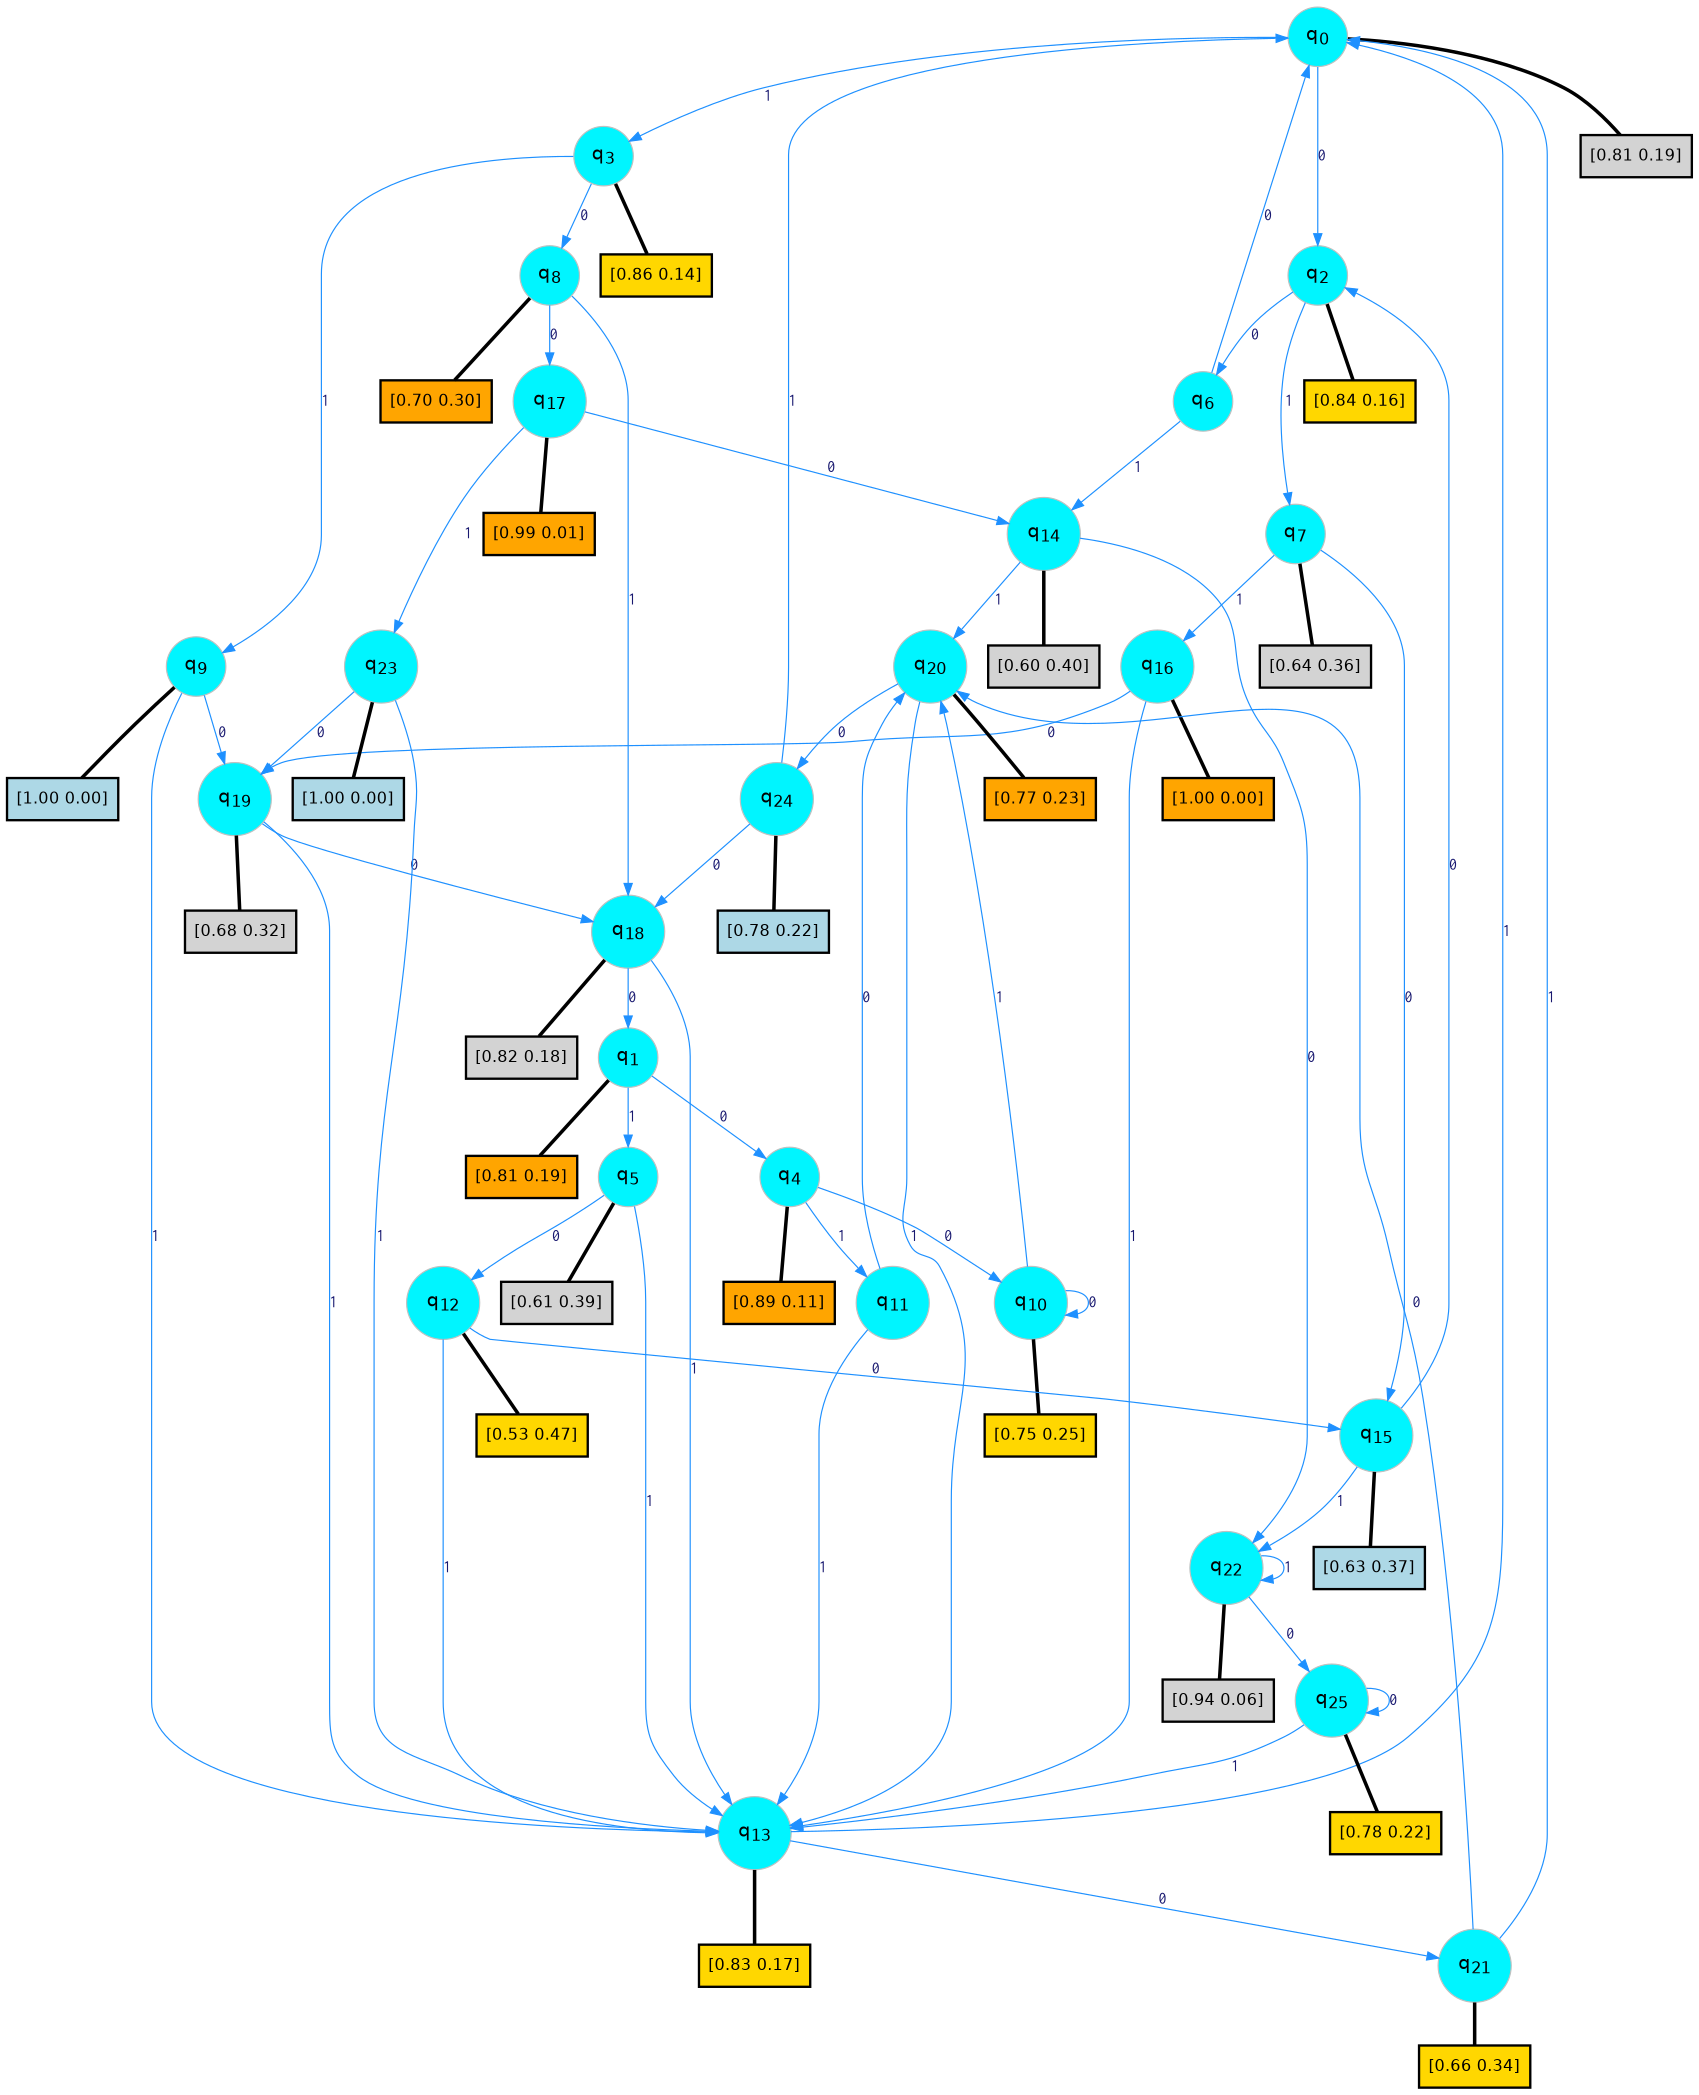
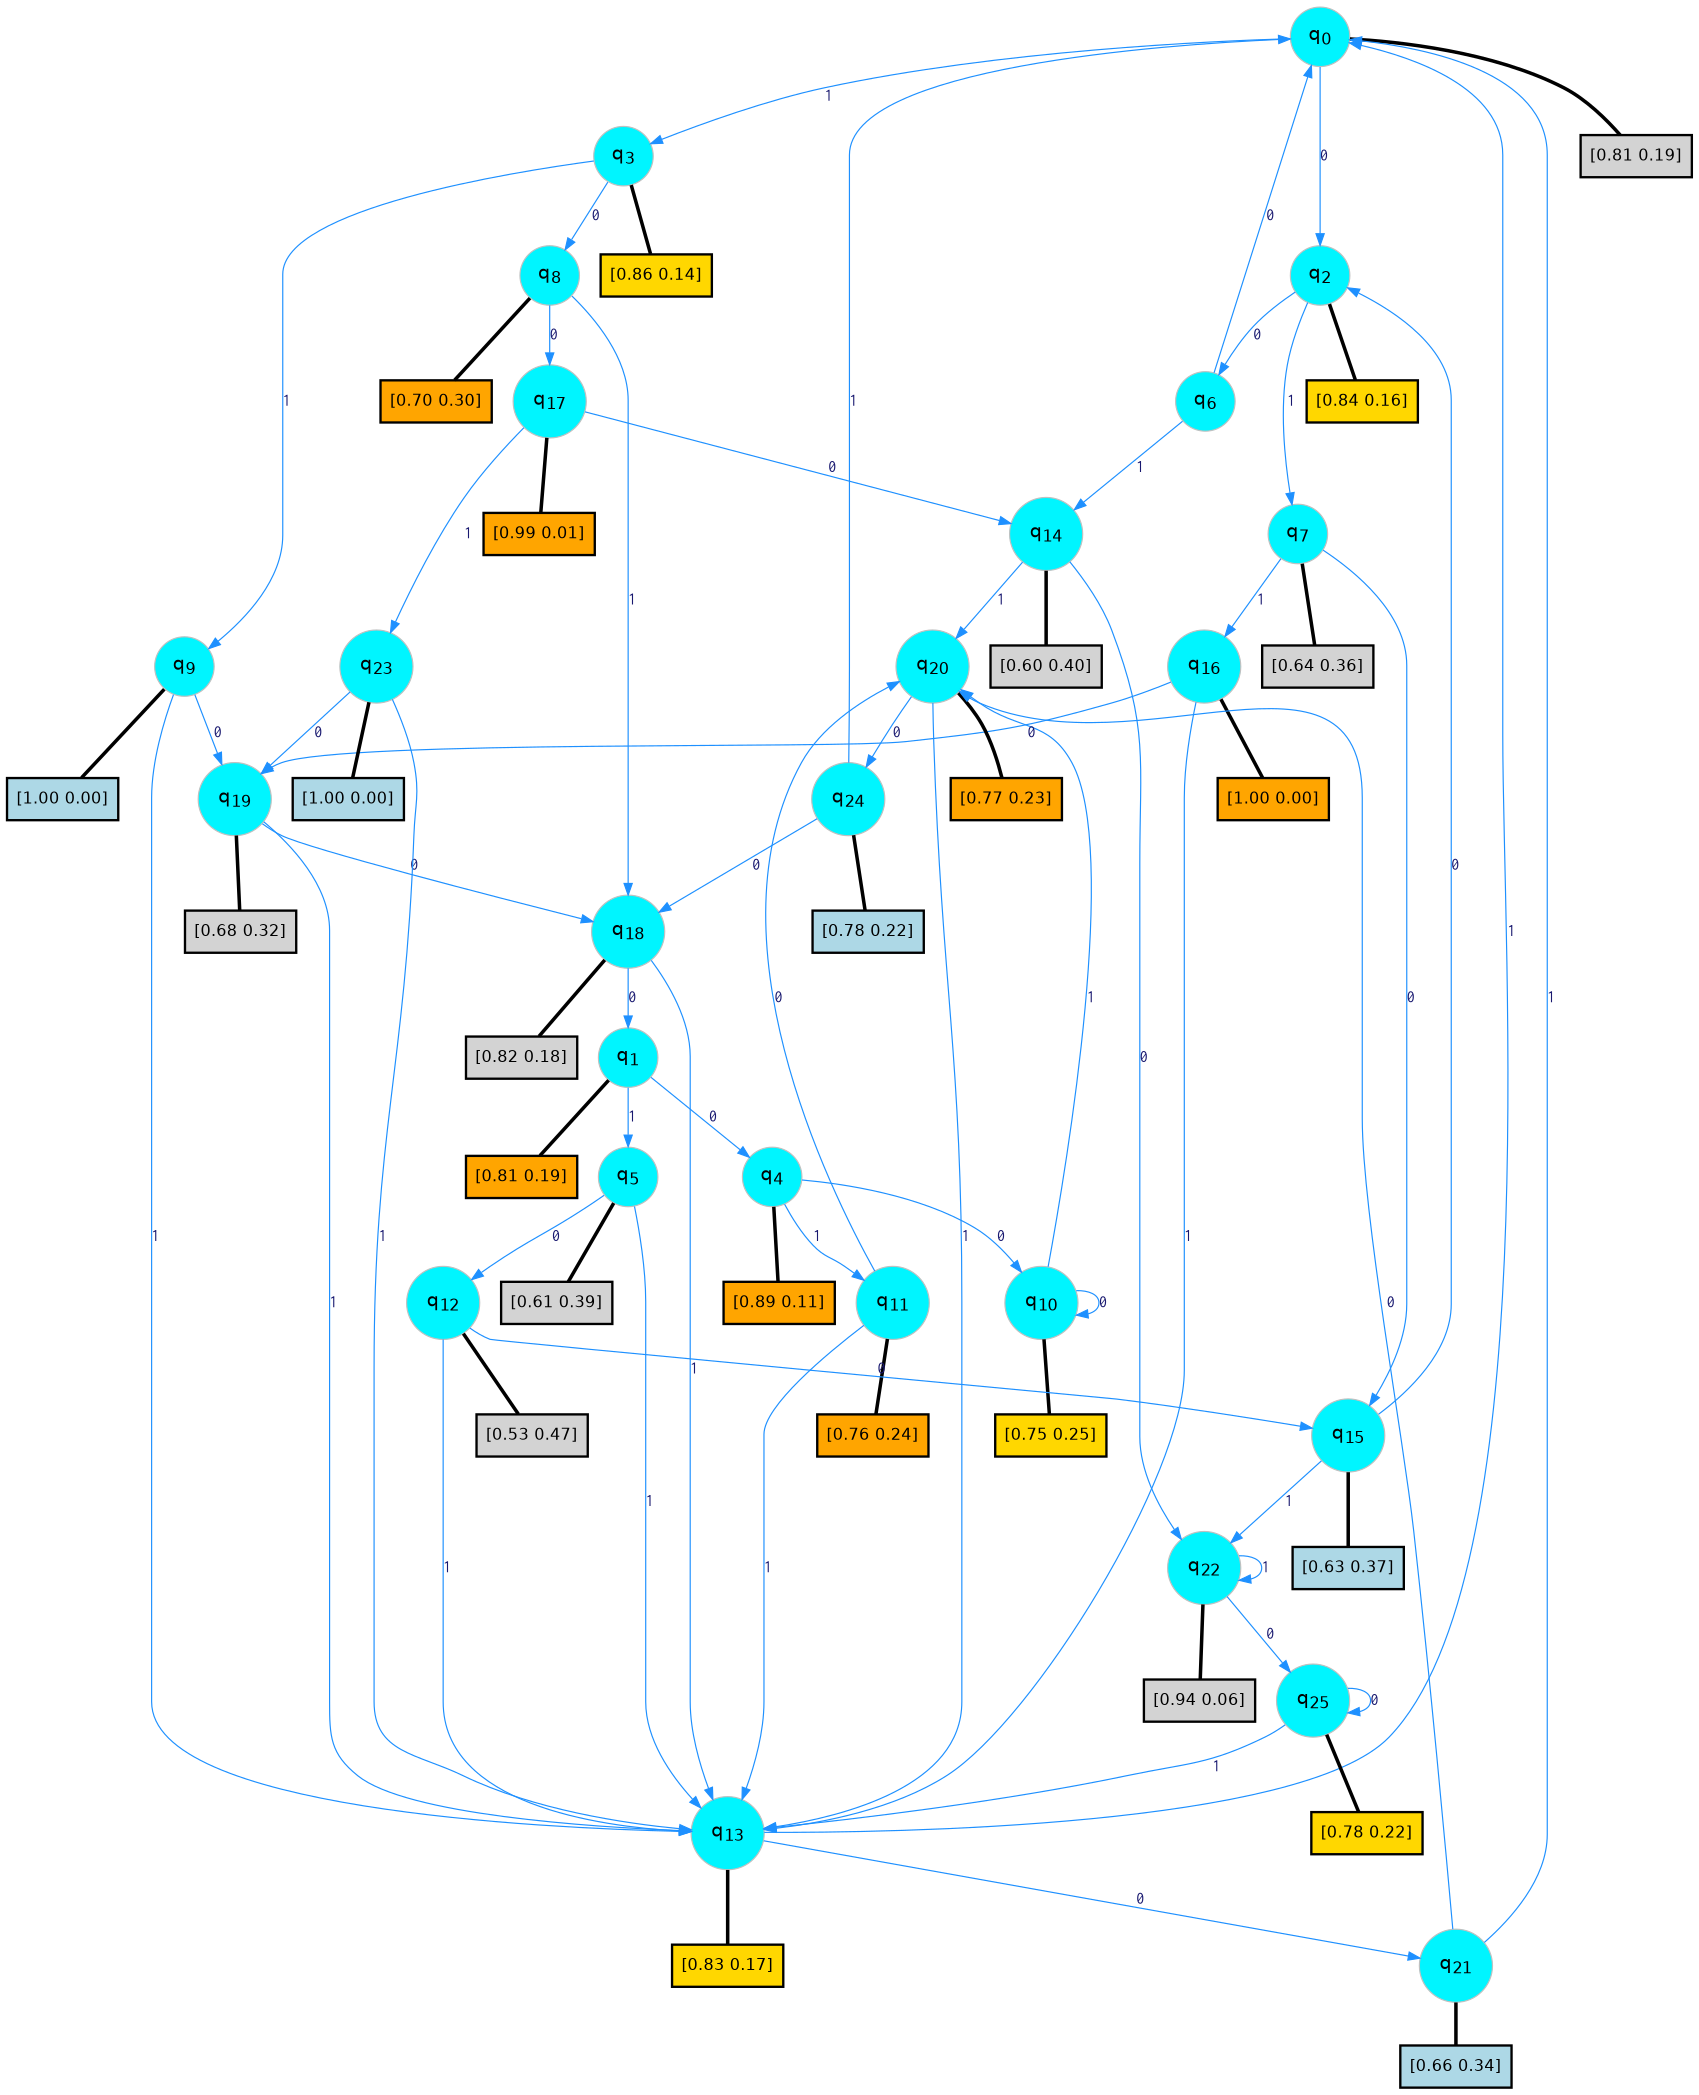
(532, 1435) -> (532, 1435)
none -> (873, 1435)
(1475, 2067) -> (1456, 2067)
